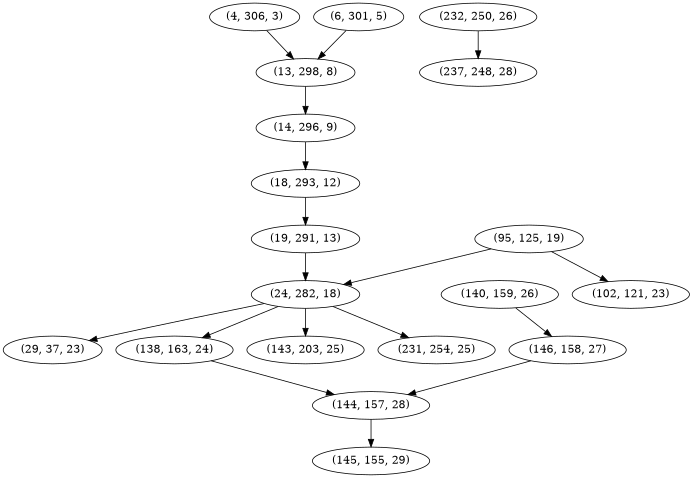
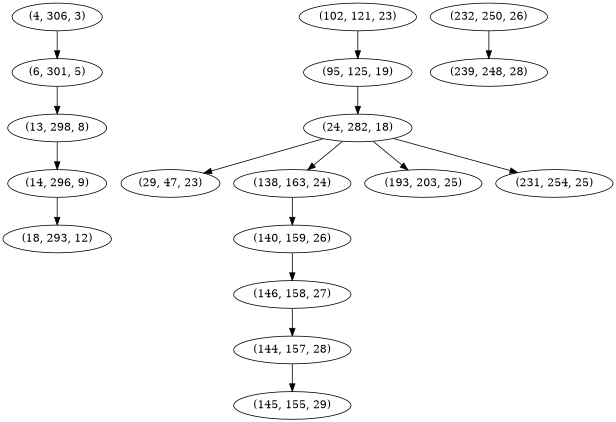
(277, 42) -> (57, 41)
(478, 72) -> (489, 72)
(306, 239) -> none
(576, 265) -> (358, 41)
(53, 350) -> (171, 183)
(306, 350) -> (423, 183)
(269, 377) -> (292, 207)
